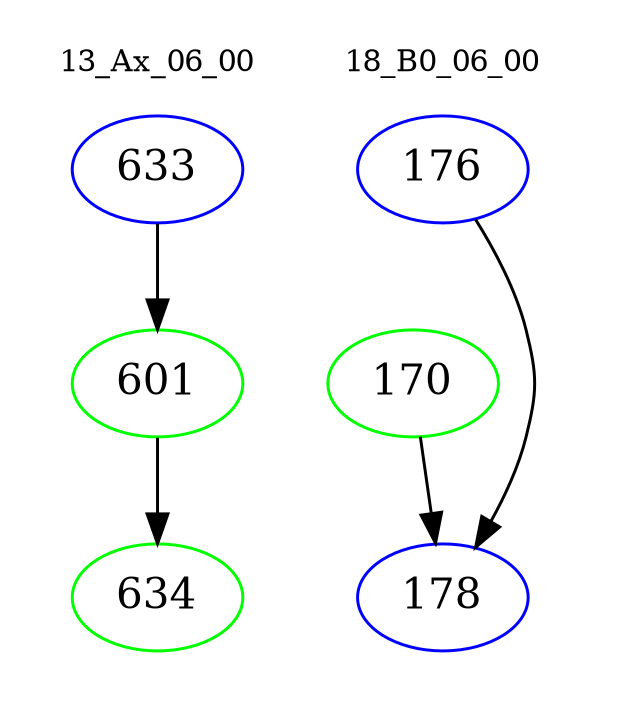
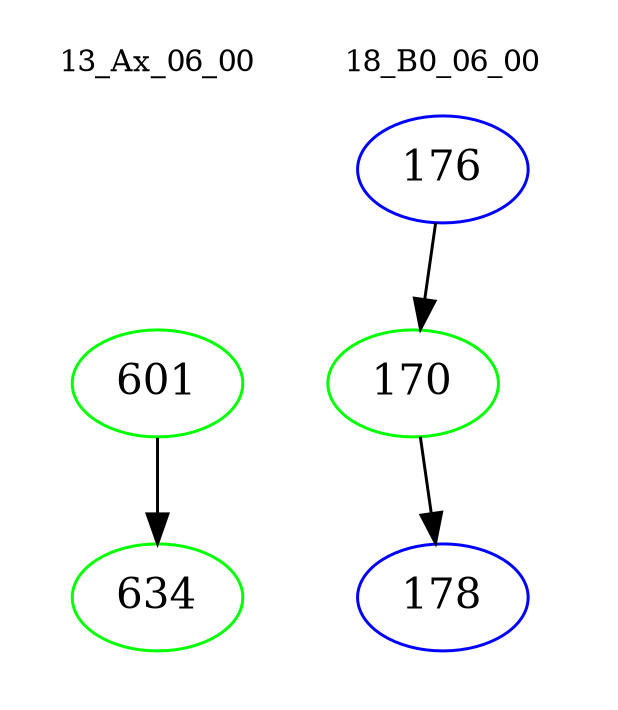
(158, 169) -> none
(534, 368) -> (430, 261)
